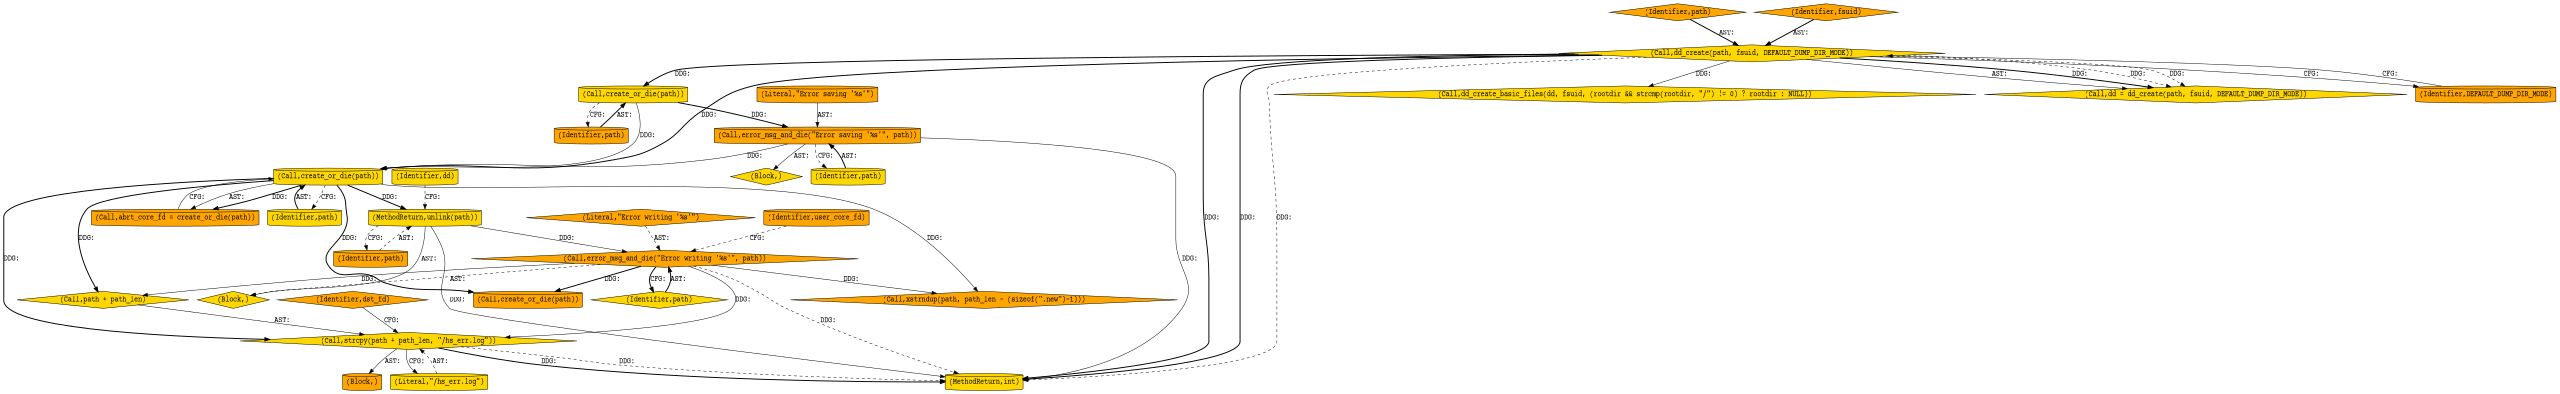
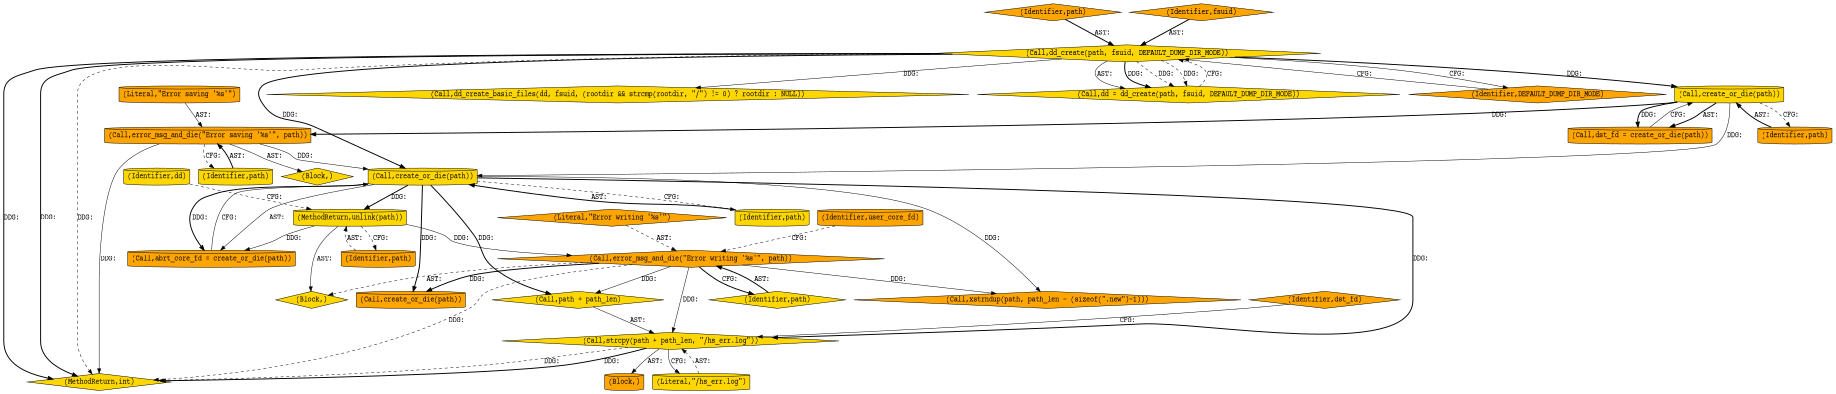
none -> (1203, 68)
(2486, 94) -> (1538, 94)
none -> (1640, 136)
(651, 340) -> (282, 237)
(984, 382) -> (99, 382)
